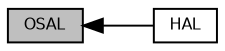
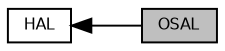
(128, 26) -> (117, 26)
